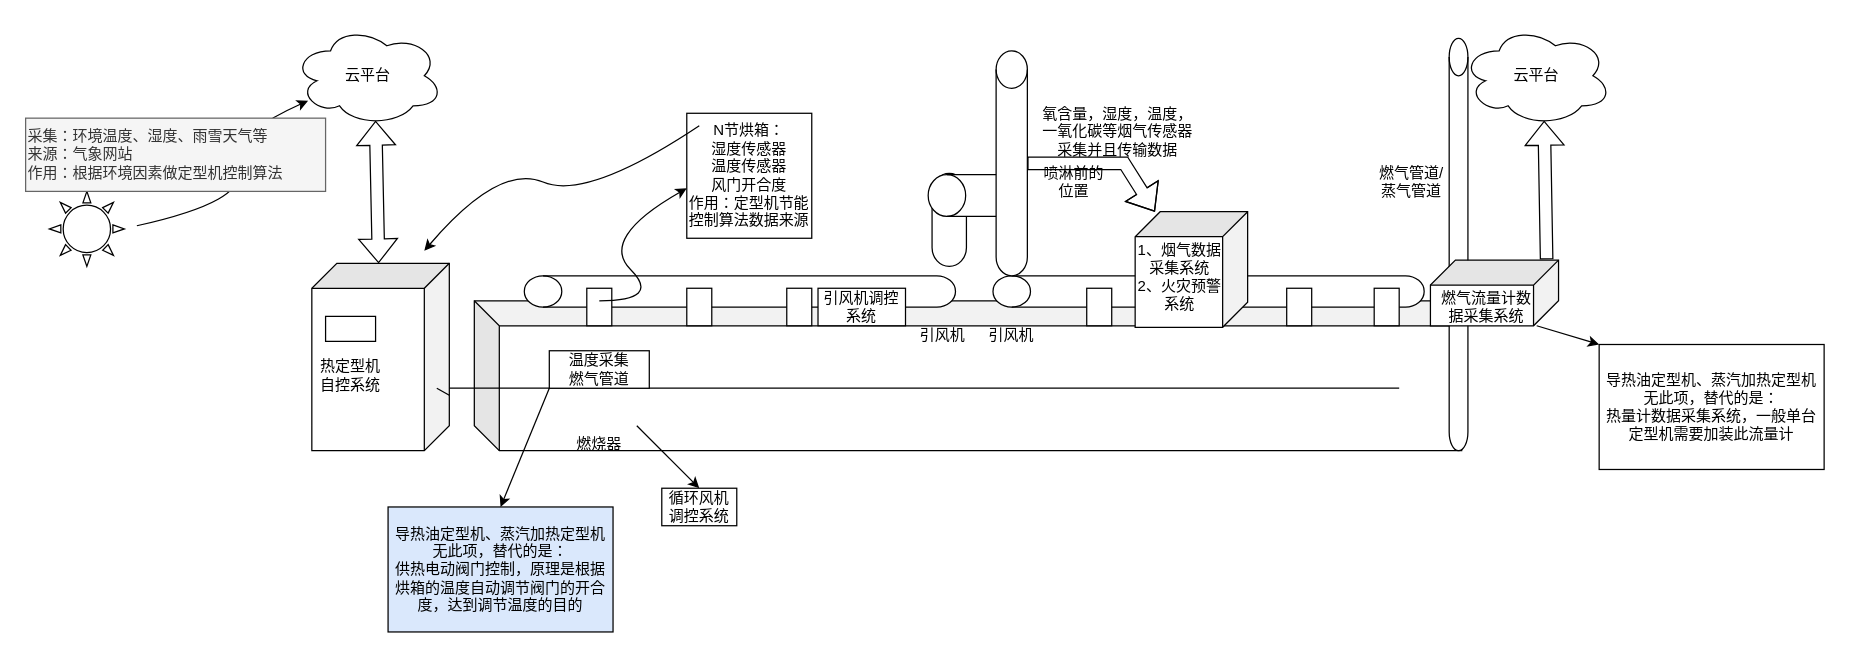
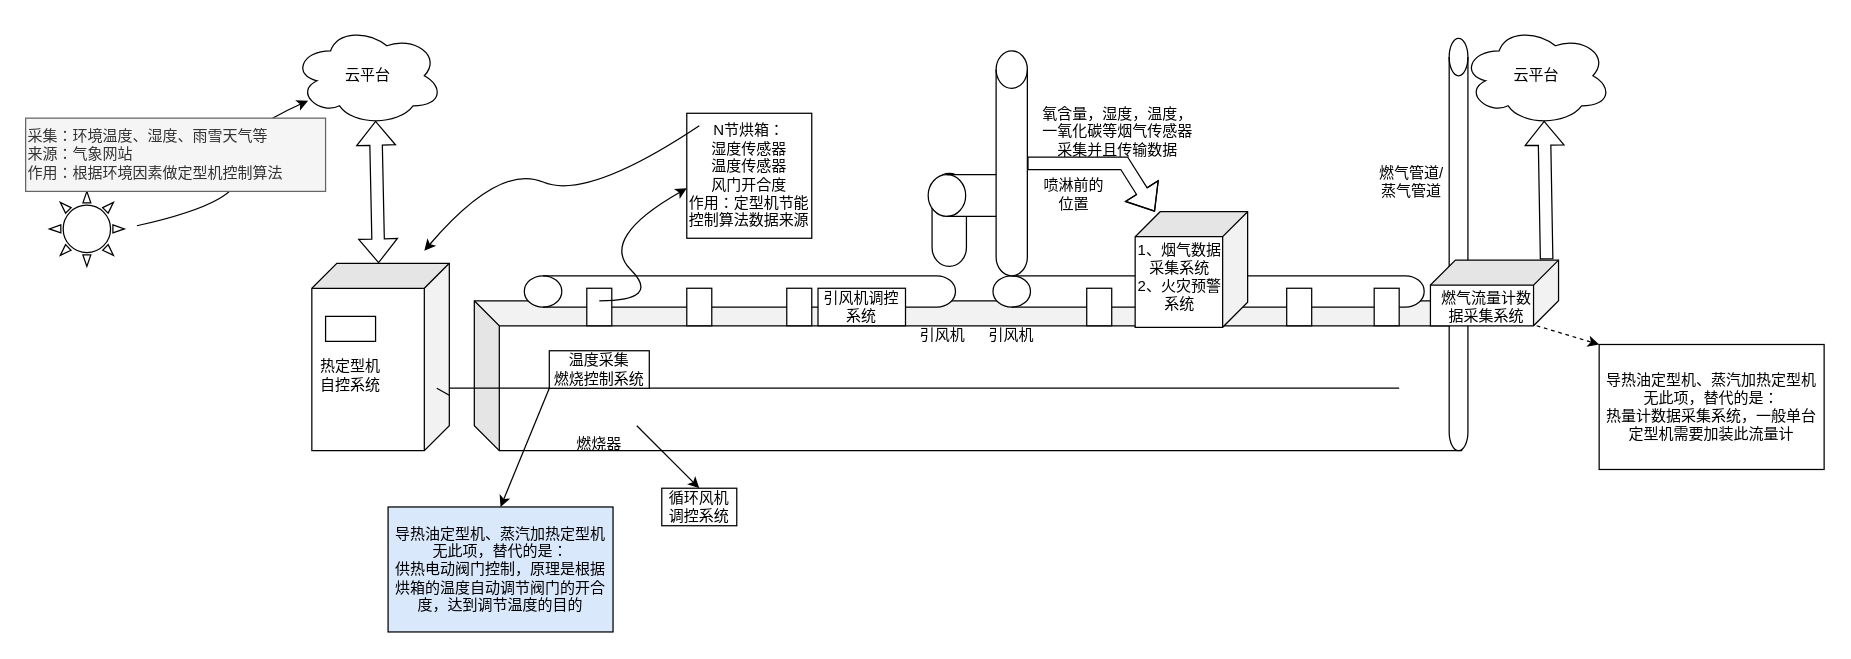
(1074, 182) -> (1074, 194)
(1563, 333) -> (1563, 333)
(599, 369) -> (599, 369)
